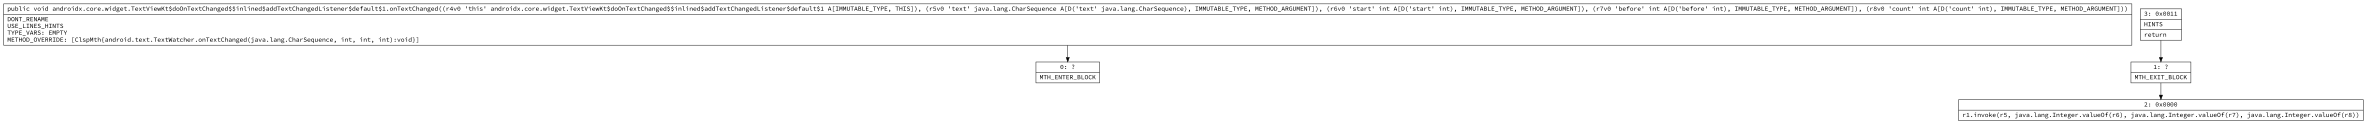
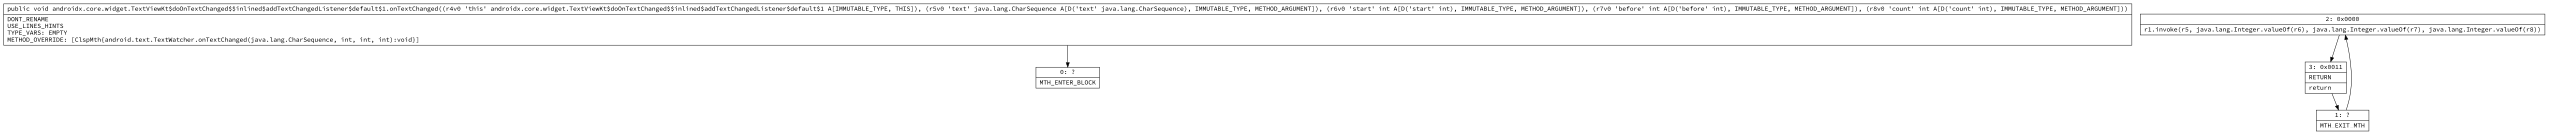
(2153, 24) -> (2320, 77)
none -> (2336, 46)
(2161, 77) -> (2343, 126)
